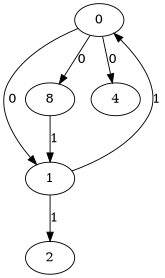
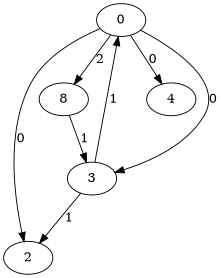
(82, 60) -> (100, 60)
none -> (20, 113)
(50, 179) -> (92, 179)
